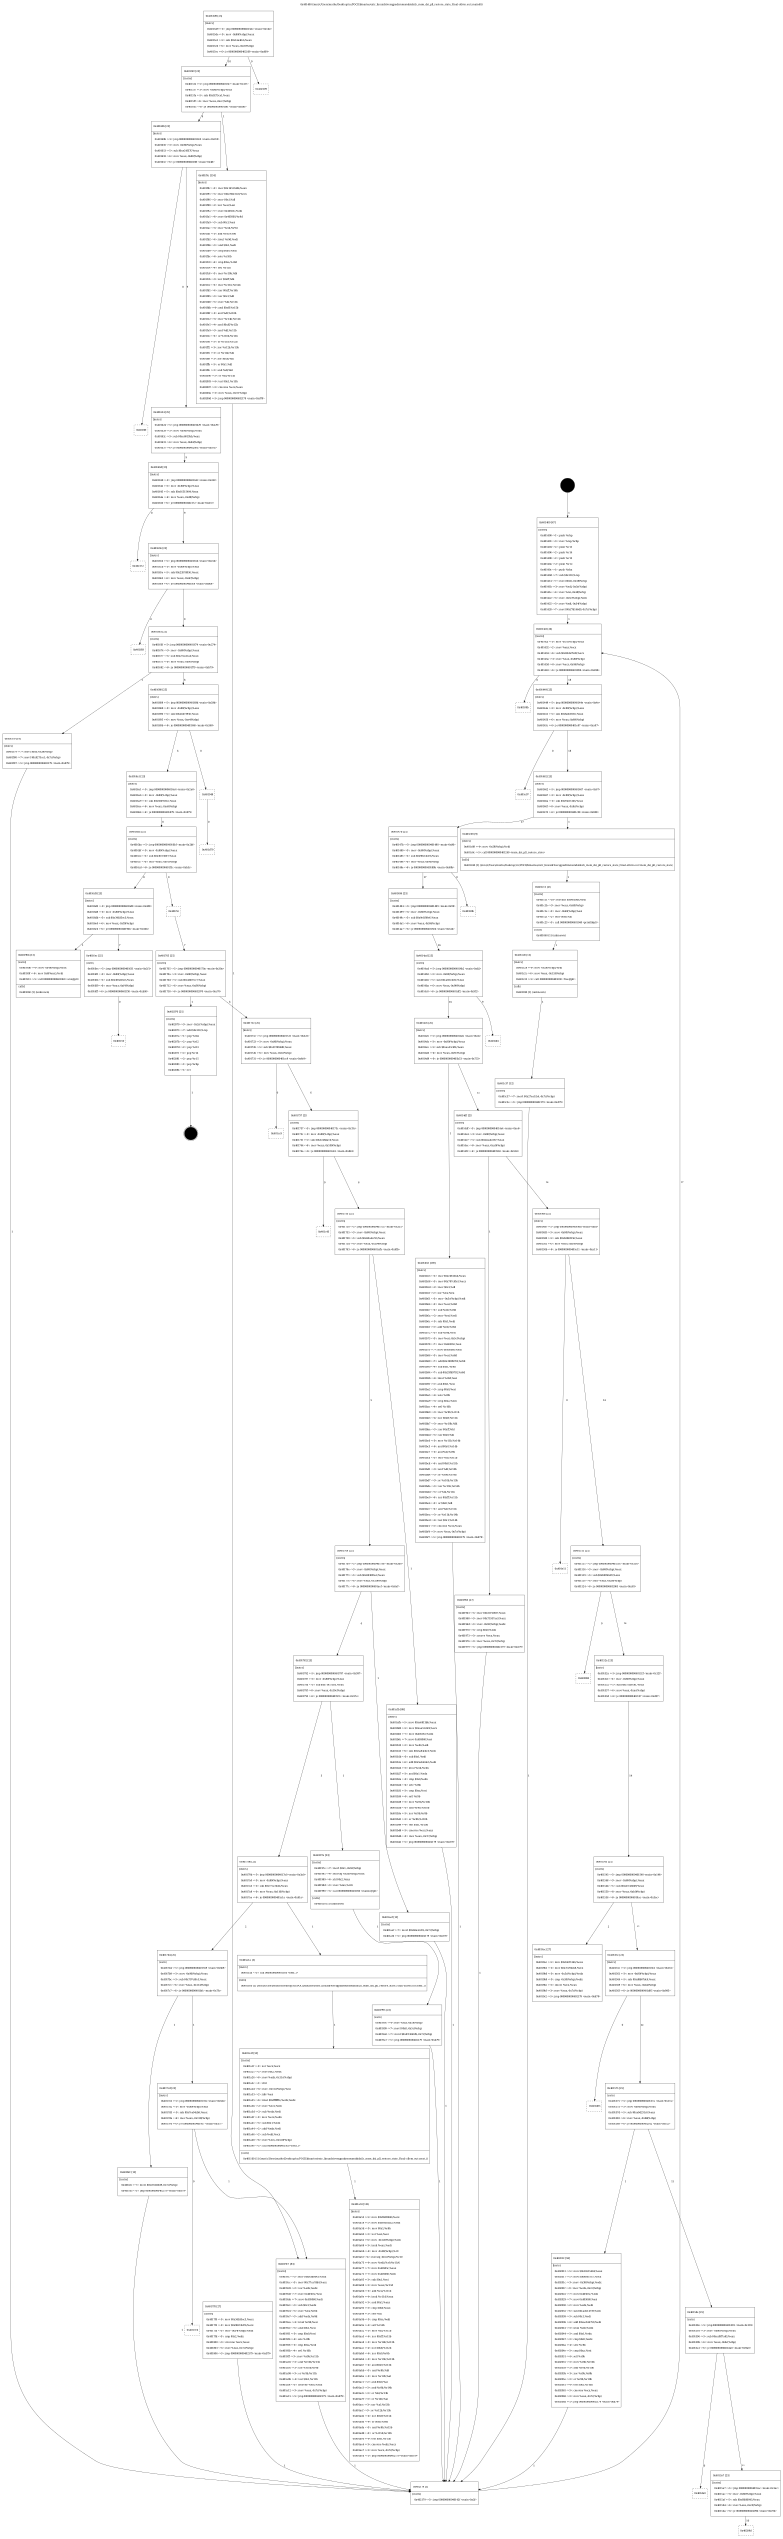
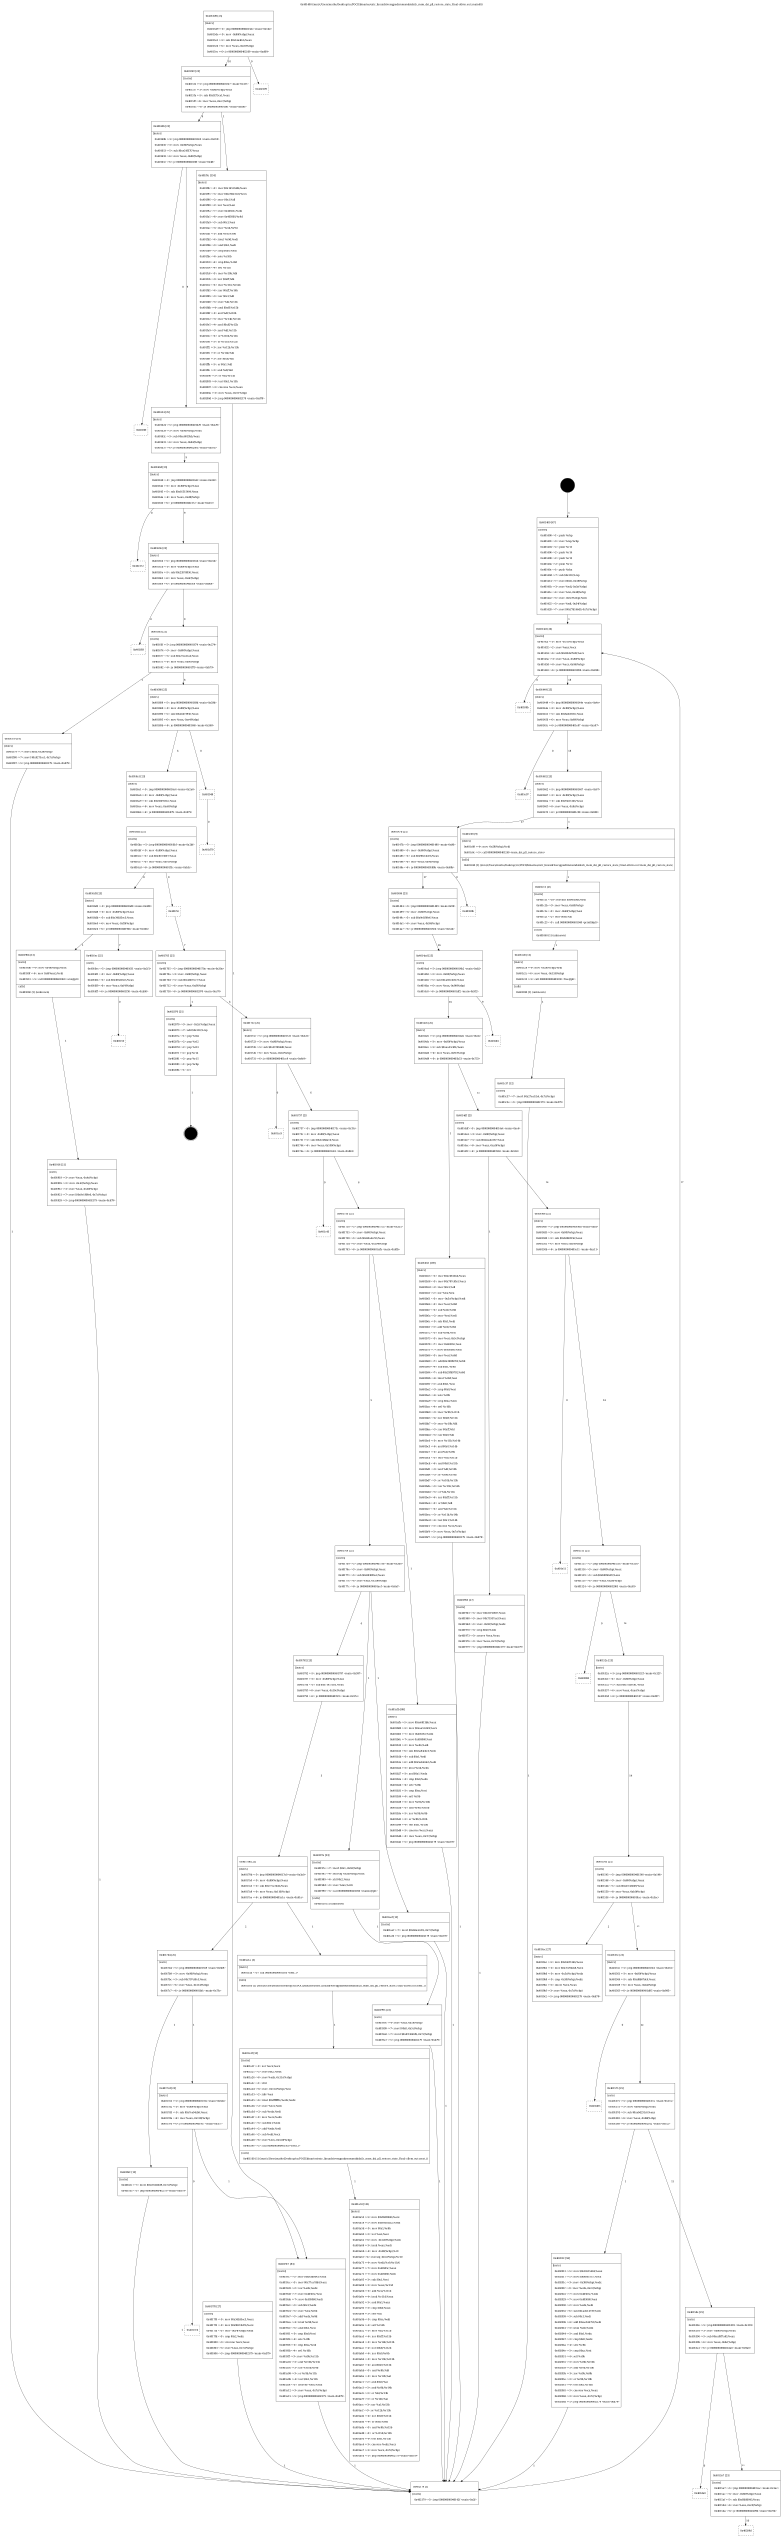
(162, 821) -> none
none -> (82, 1183)
(336, 1775) -> (363, 1720)
